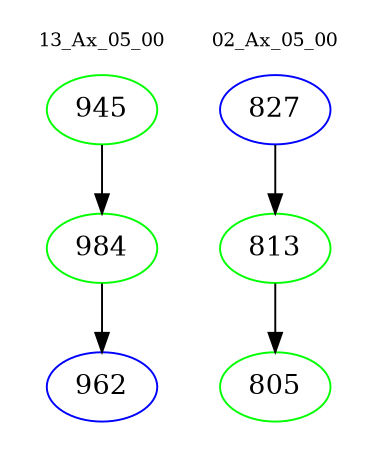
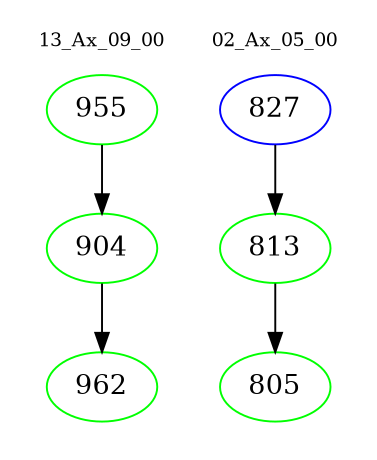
(102, 41) -> (102, 41)
(102, 110) -> (102, 110)
(102, 248) -> (102, 248)
(102, 387) -> (102, 387)
